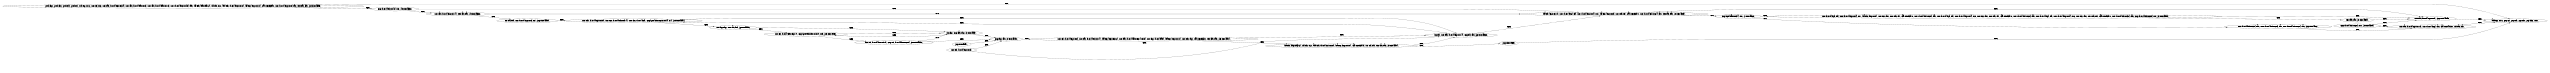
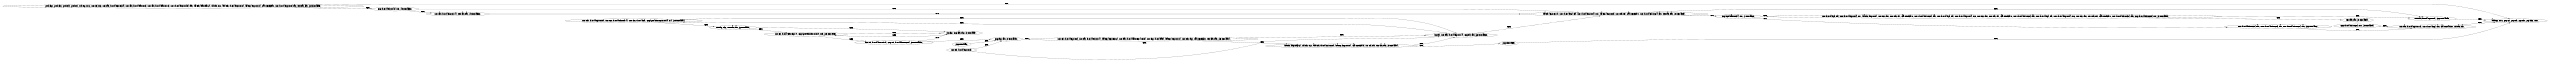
(2390, 19) -> none
(527, 21) -> none
(2394, 22) -> none
(733, 28) -> (733, 28)
(984, 36) -> none
(962, 44) -> (962, 44)
